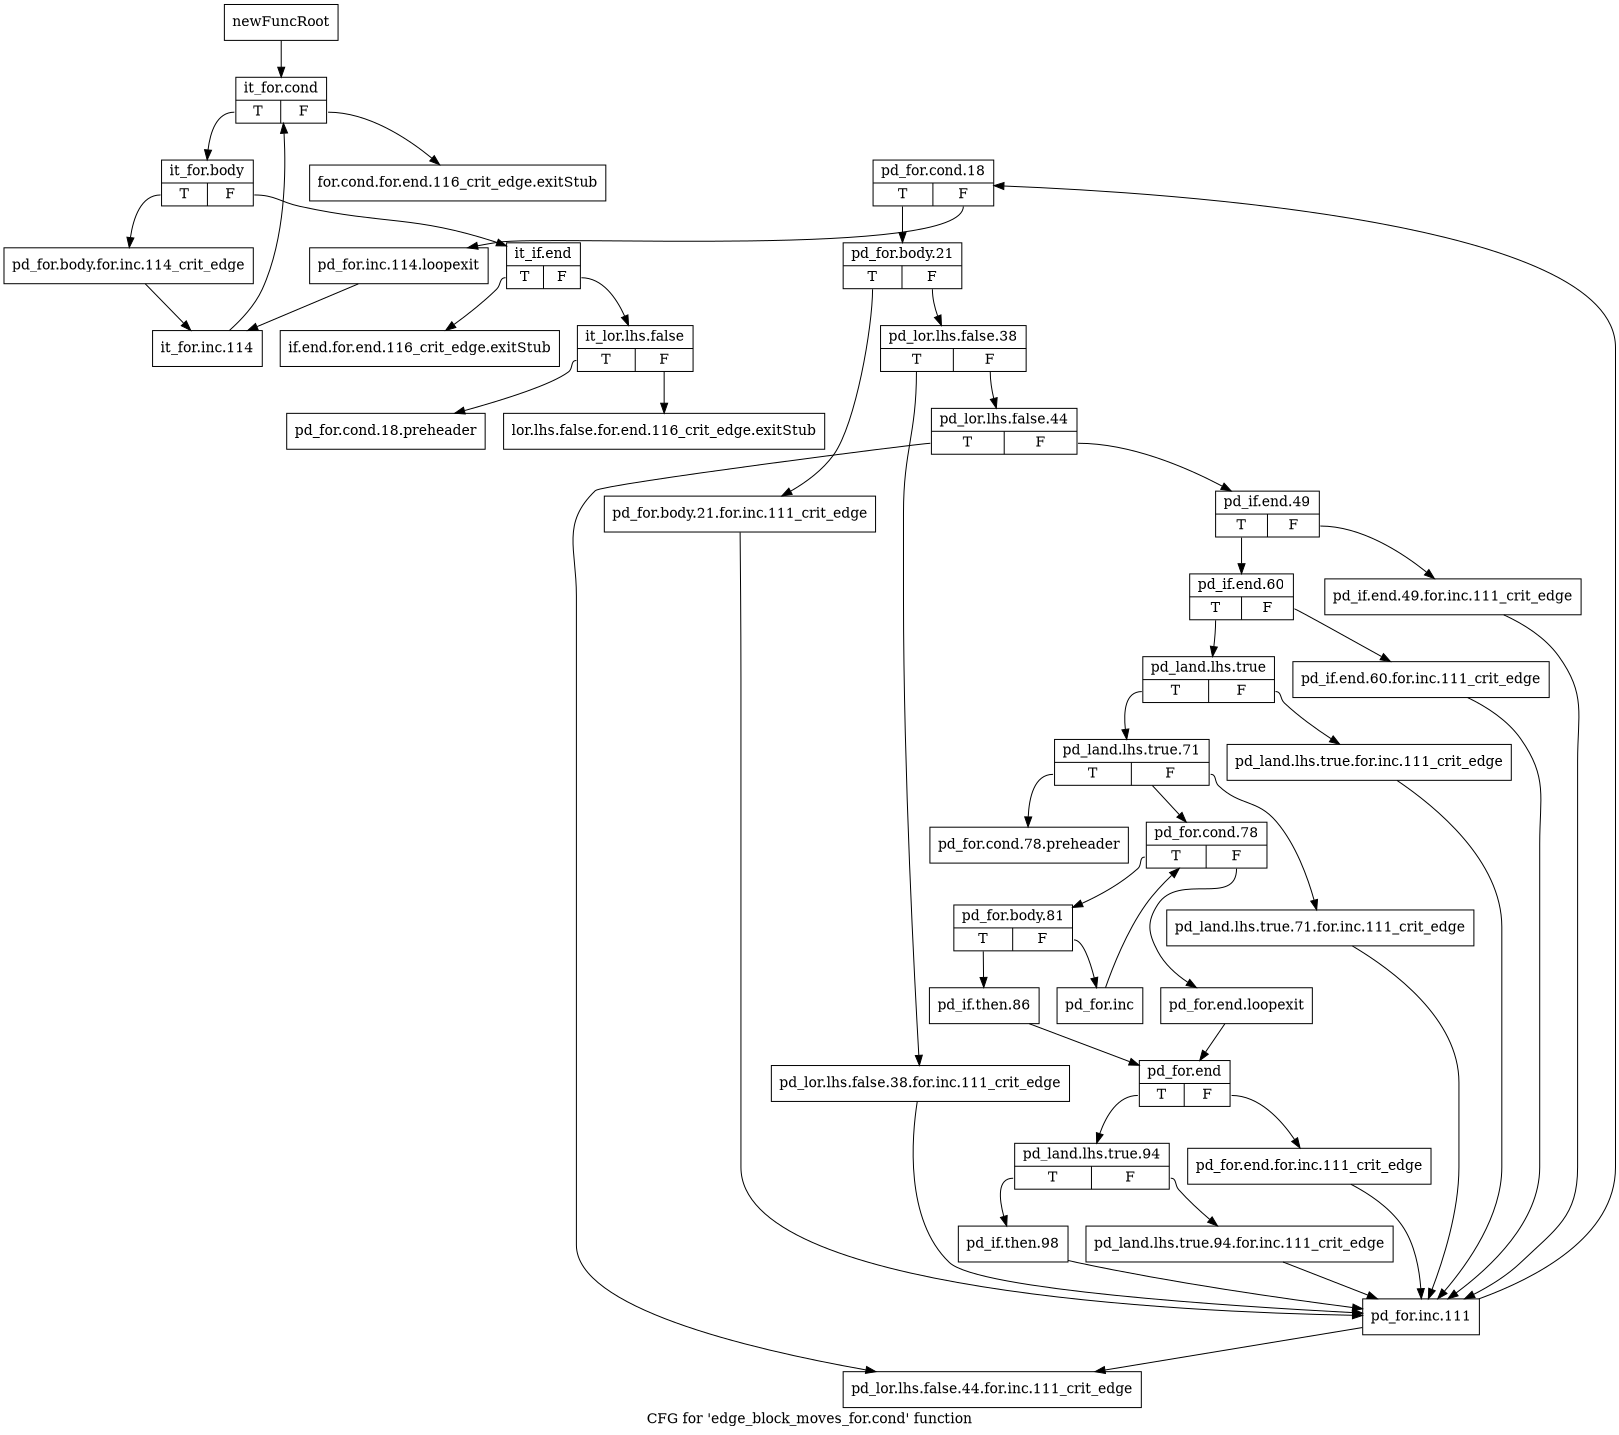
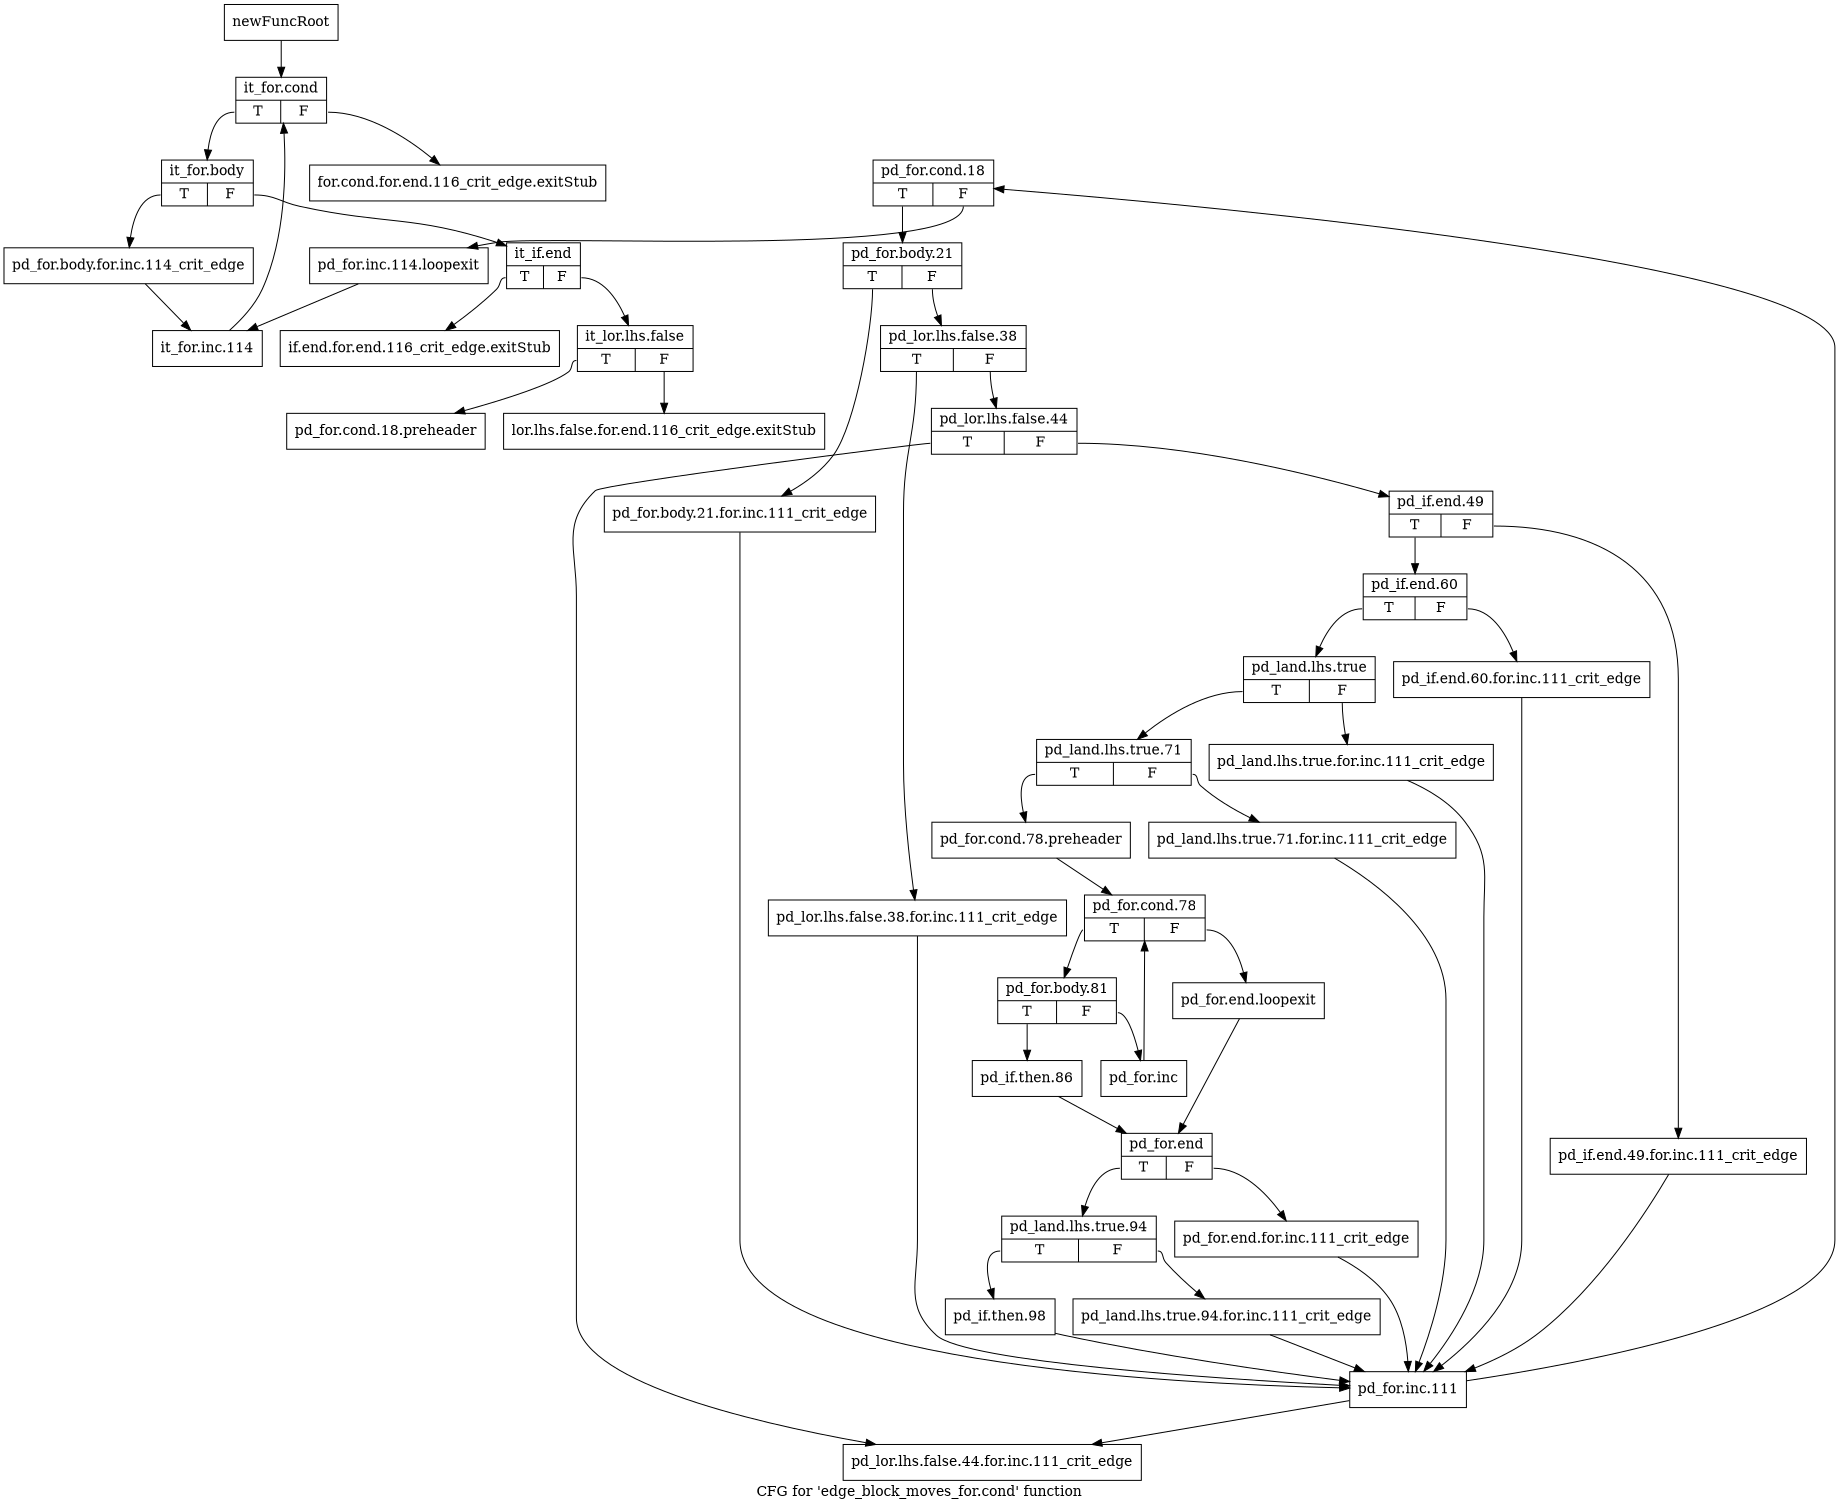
(1166, 800) -> (1080, 874)
